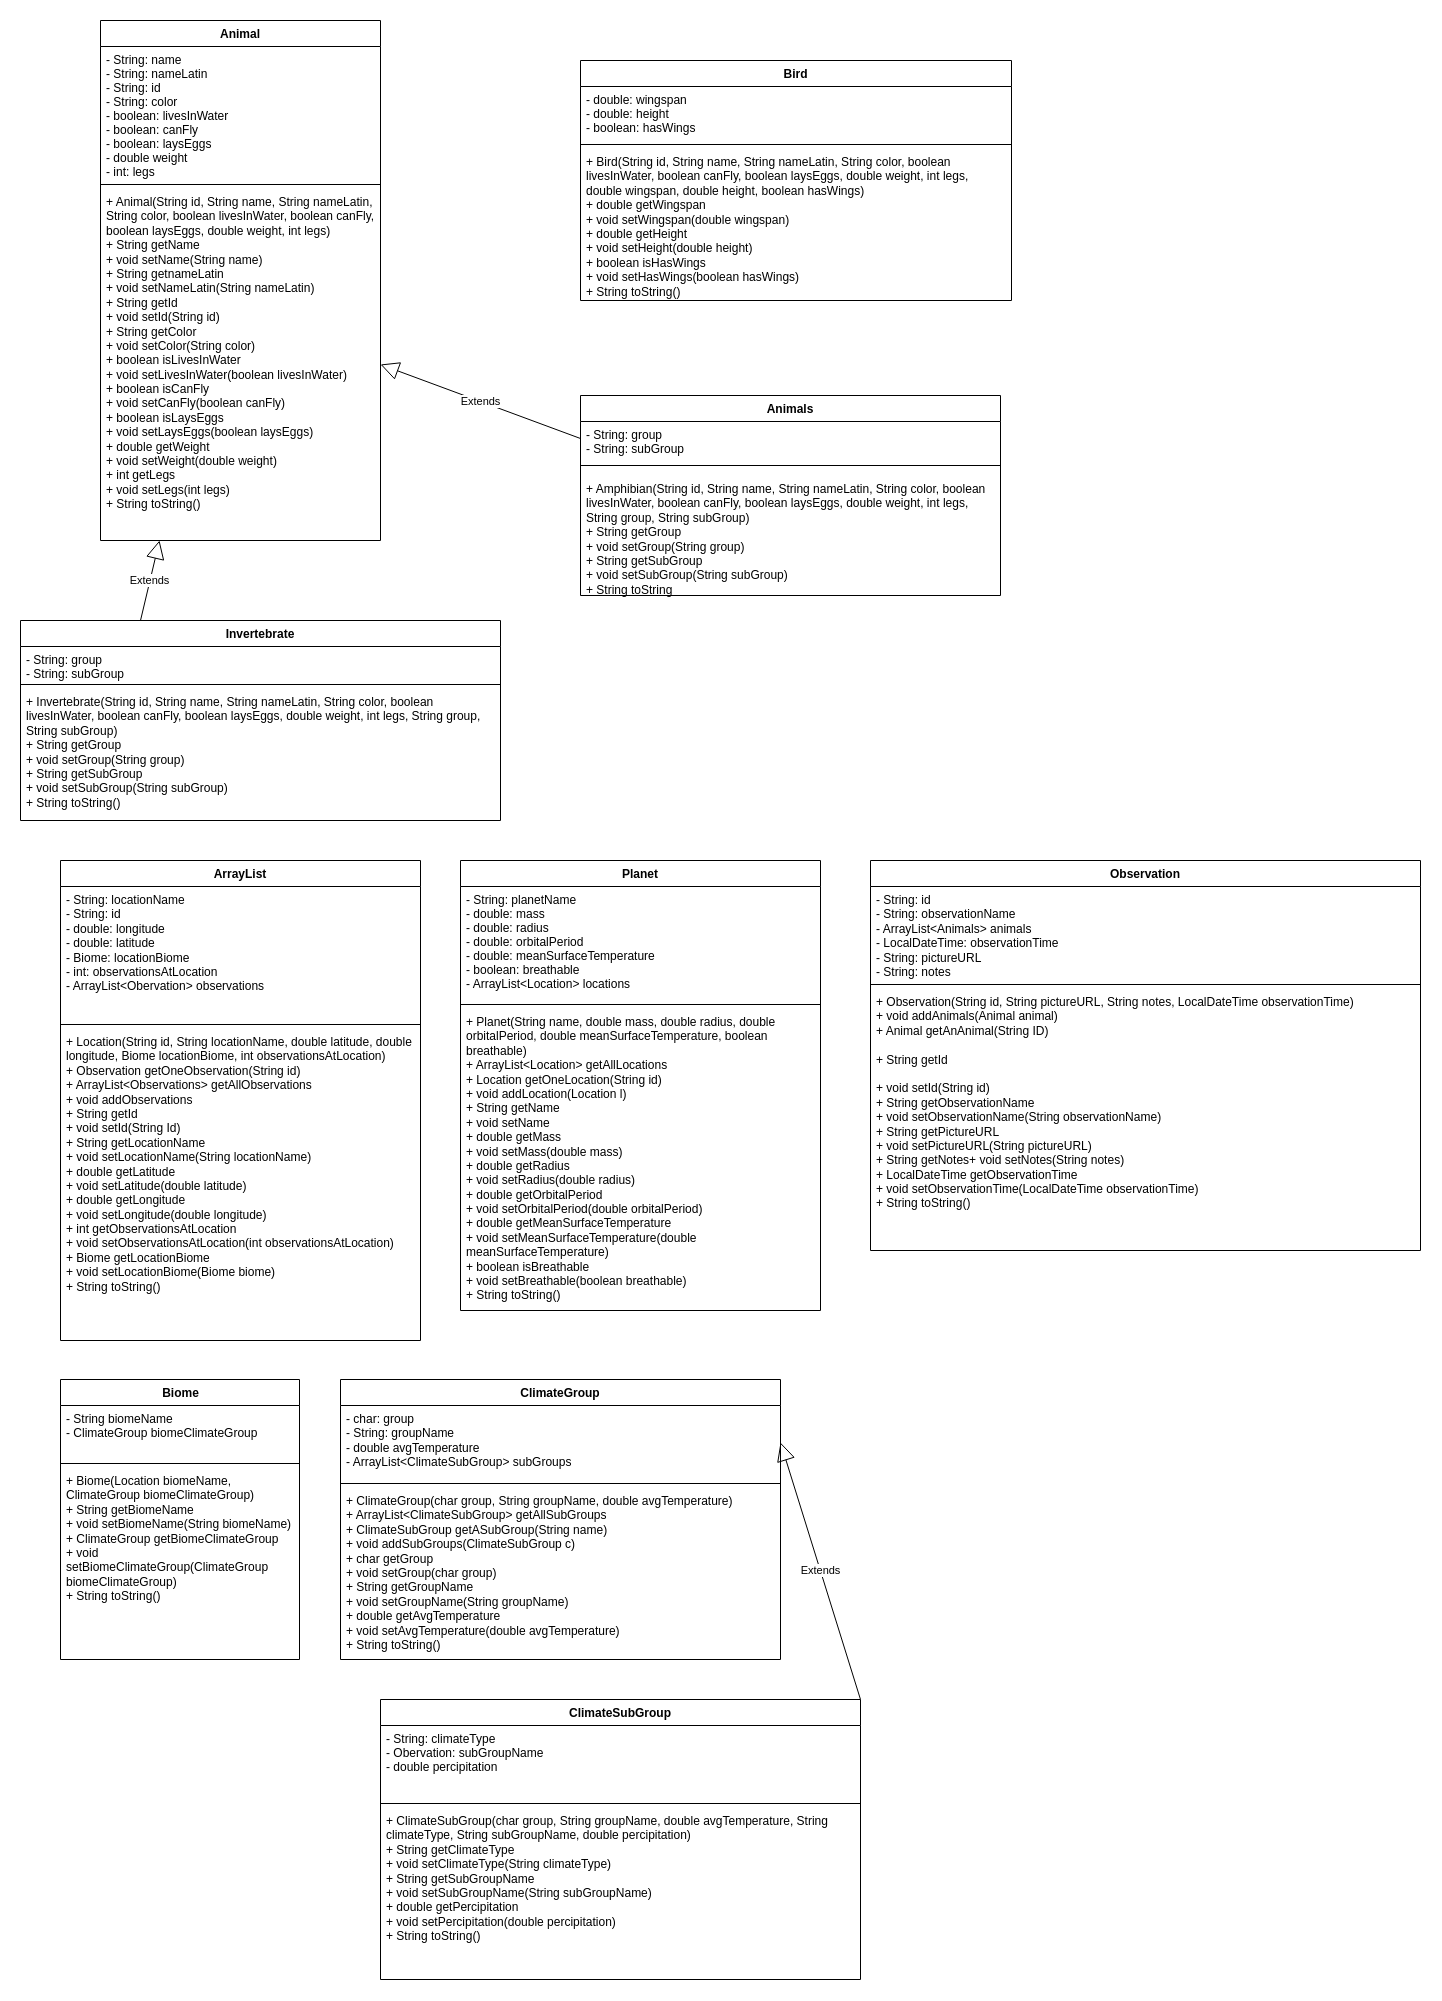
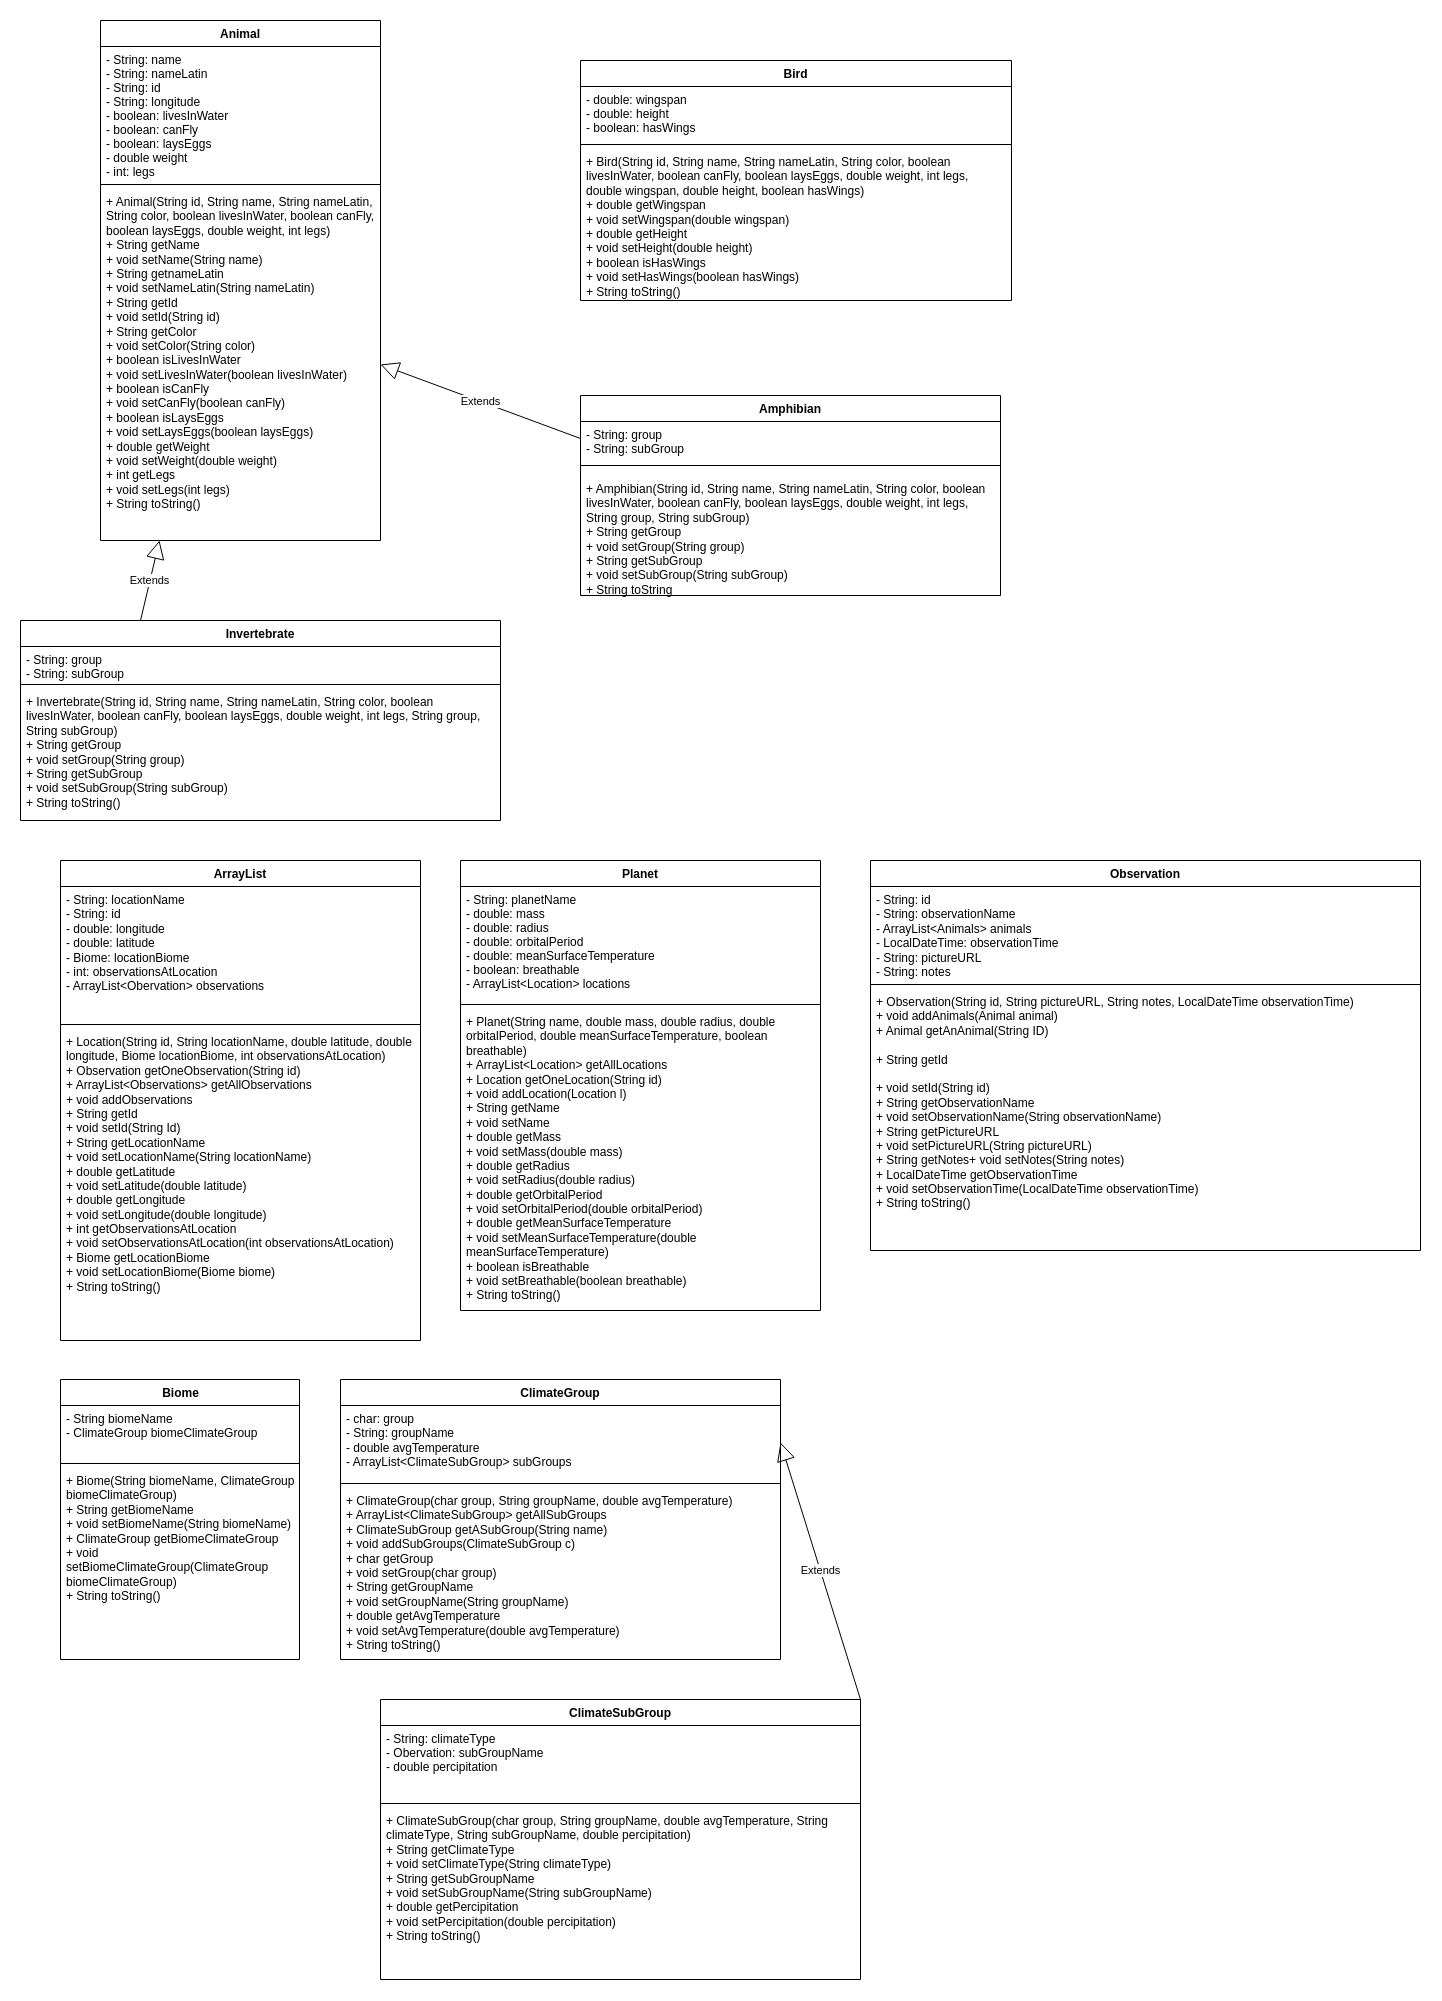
(147, 60) -> (147, 60)
(790, 409) -> (790, 409)
(181, 1532) -> (181, 1532)
